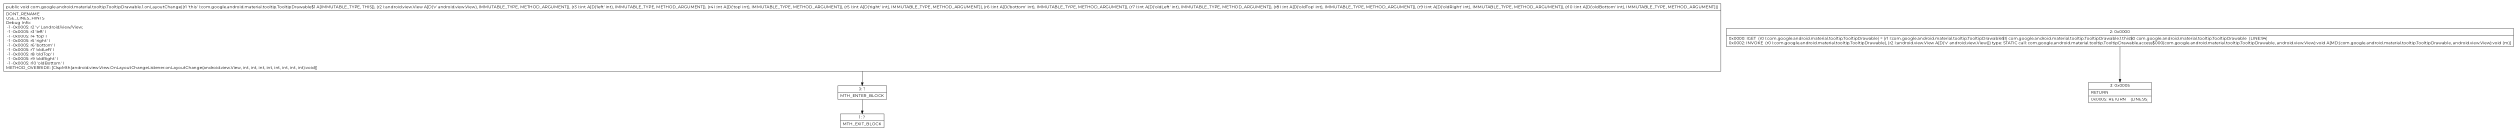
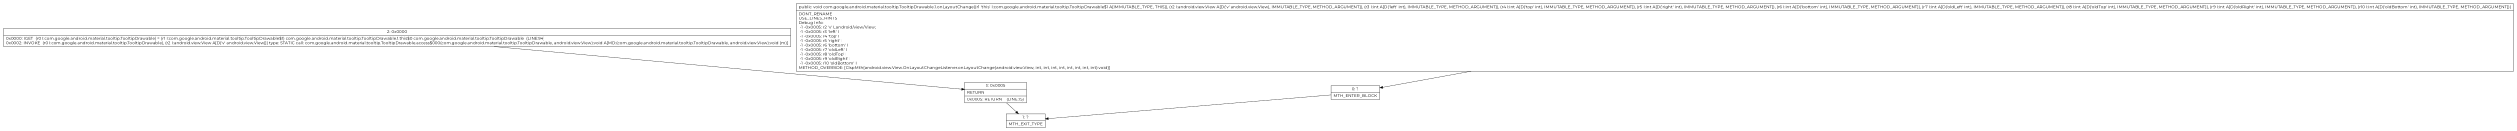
(2120, 99) -> (996, 99)
none -> (1011, 107)
(862, 124) -> (1026, 124)
